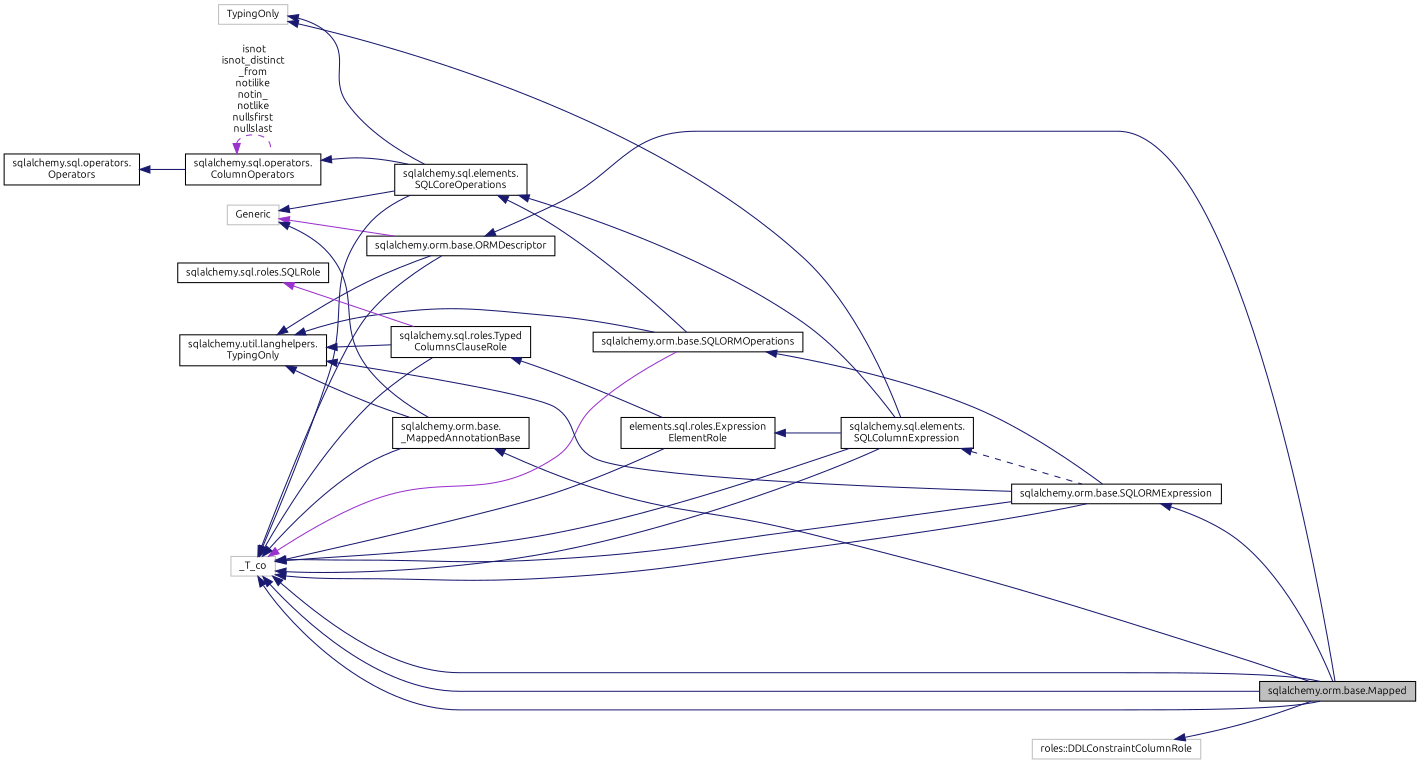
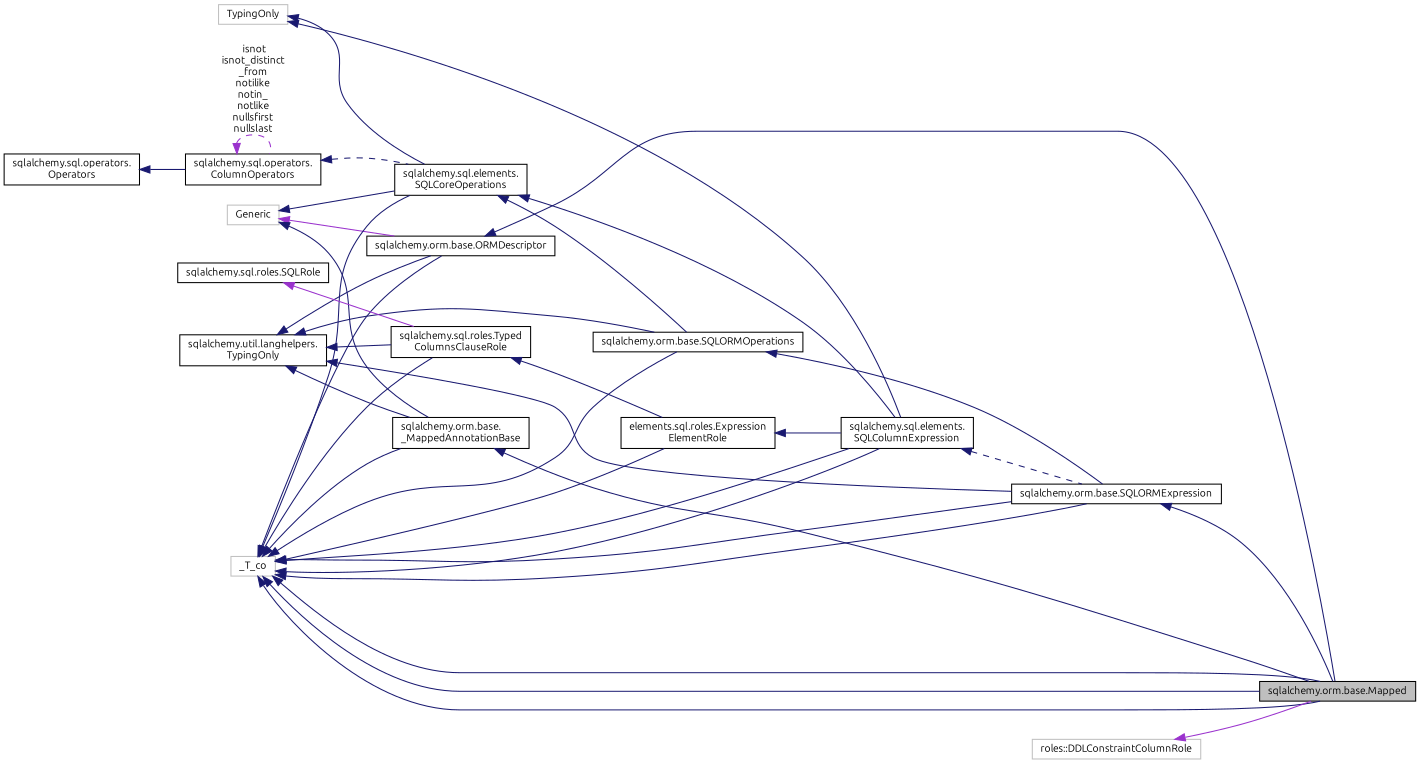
(370, 158) -> (370, 158)
(494, 482) -> (494, 482)
(1249, 722) -> (1249, 722)
